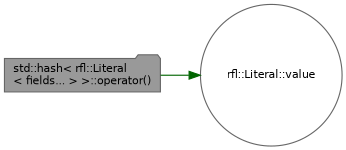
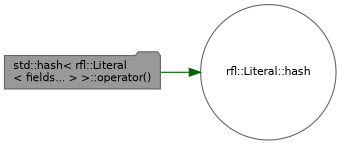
(271, 75) -> (268, 72)
